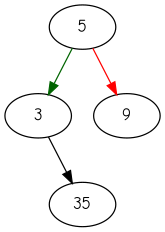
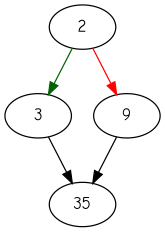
(83, 27) -> (83, 27)
none -> (108, 155)
